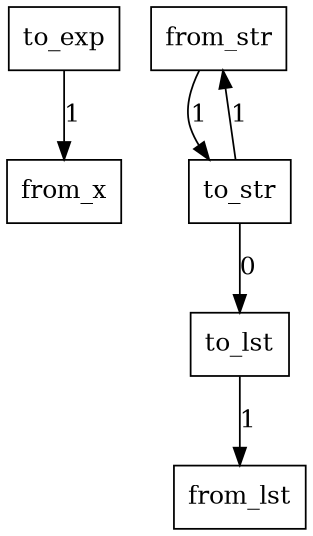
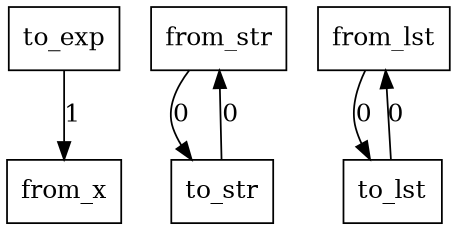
(199, 115) -> (182, 115)
(240, 115) -> (231, 115)
(240, 259) -> (354, 107)
(249, 421) -> (396, 115)
